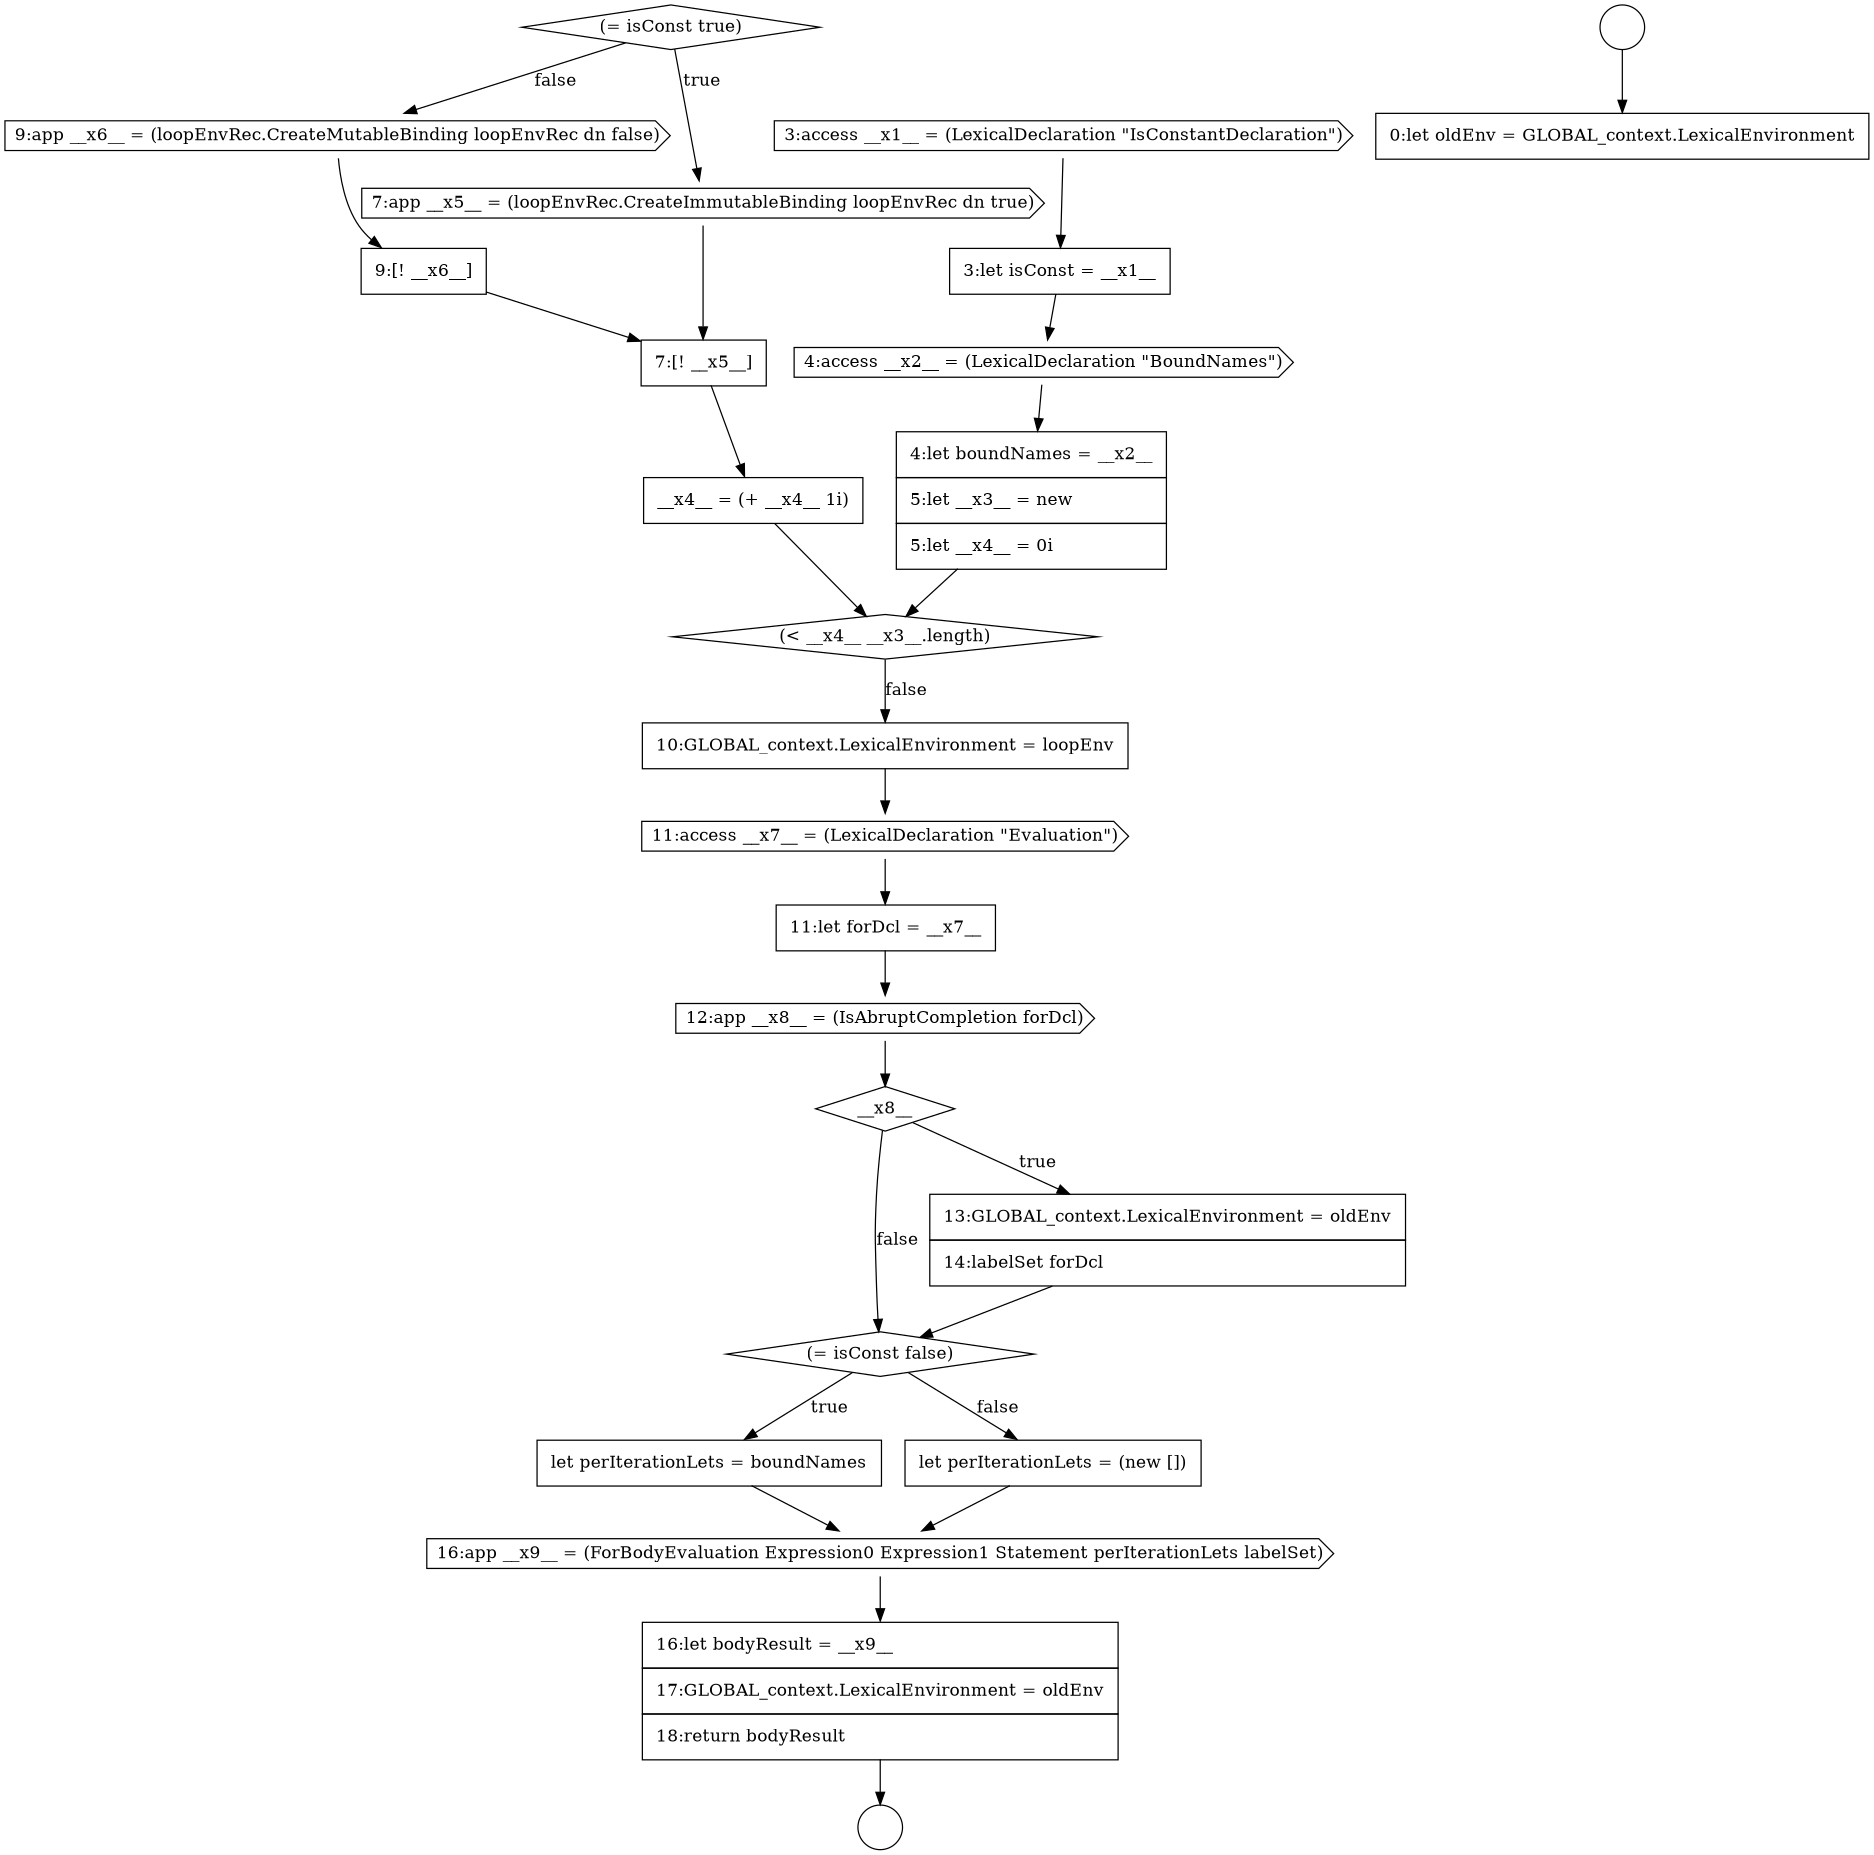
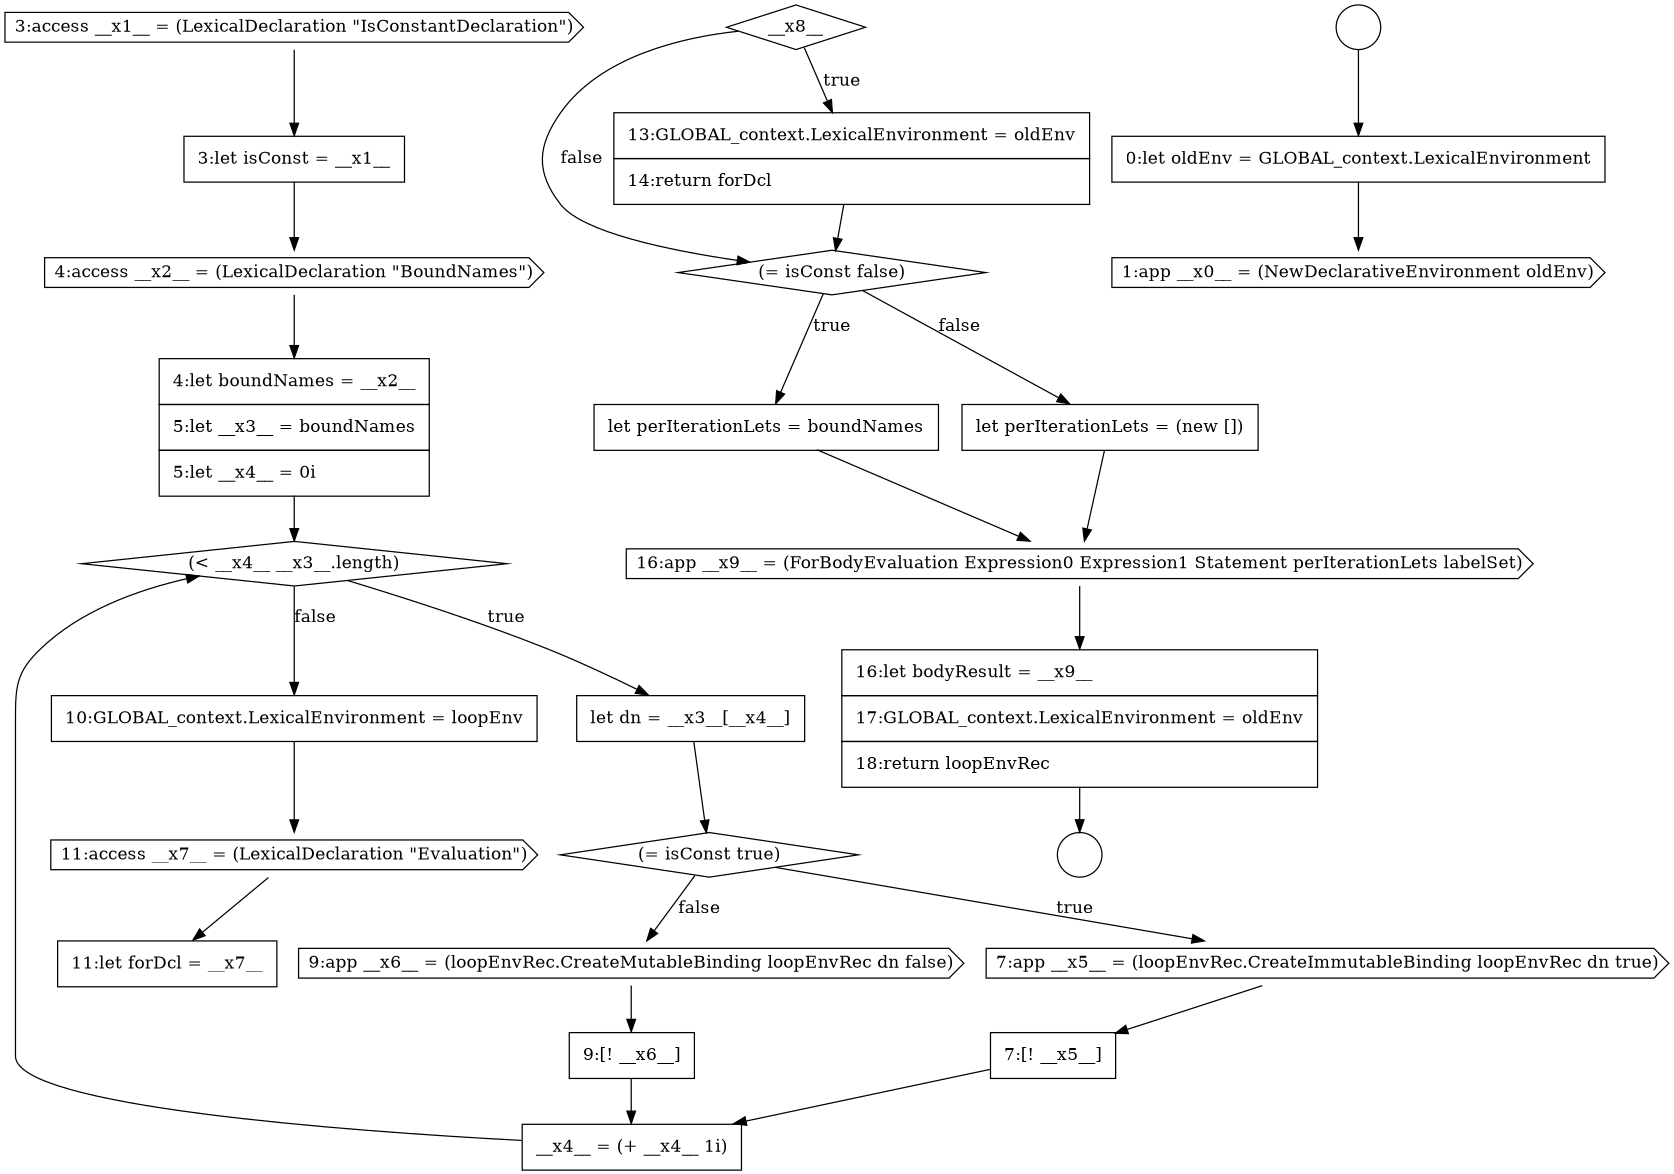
none -> (1358, 273)
(557, 315) -> (631, 1095)
(992, 500) -> (294, 427)
none -> (691, 718)
(885, 1018) -> none
(1024, 1262) -> (700, 181)
(751, 1736) -> (953, 764)
